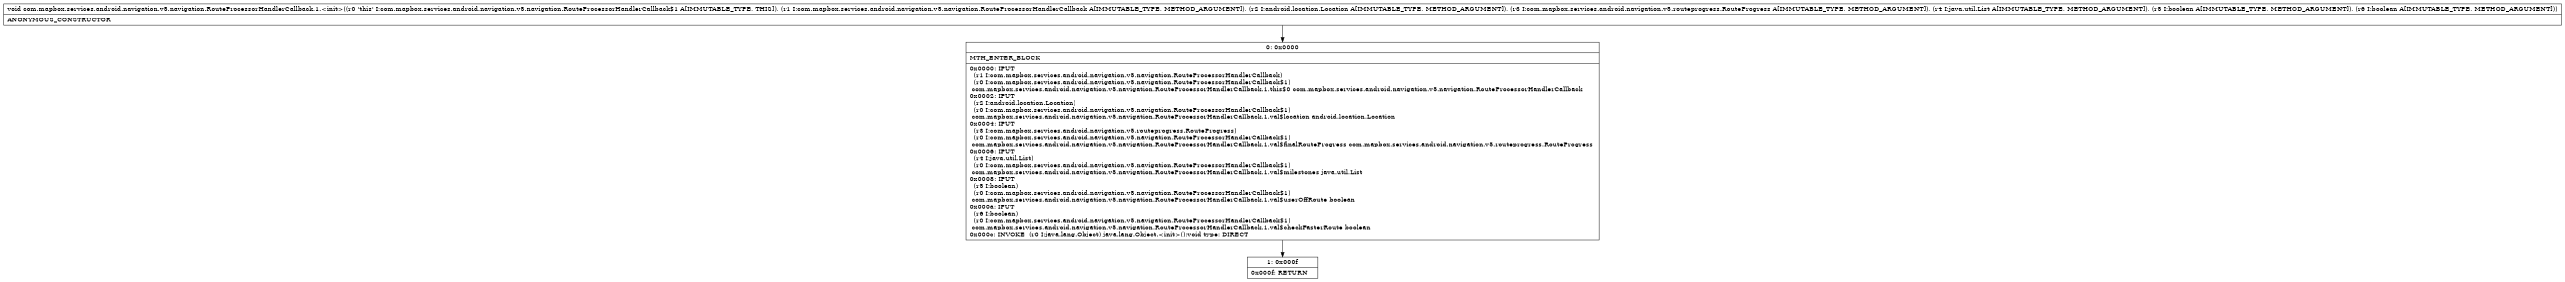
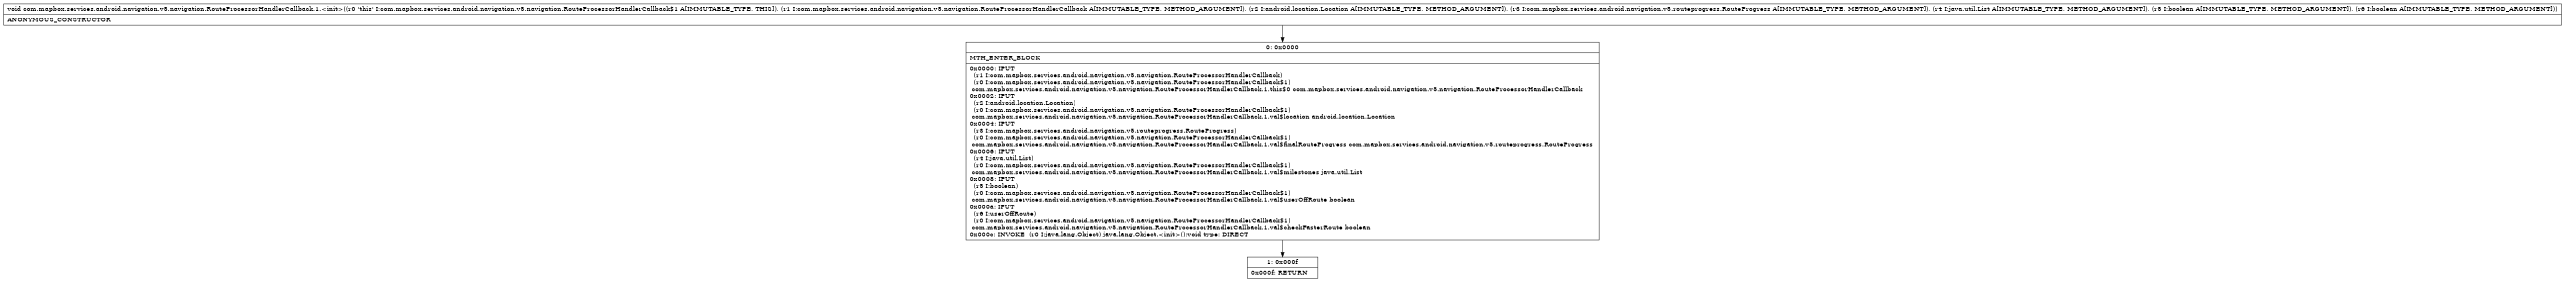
(994, 214) -> (1003, 214)
